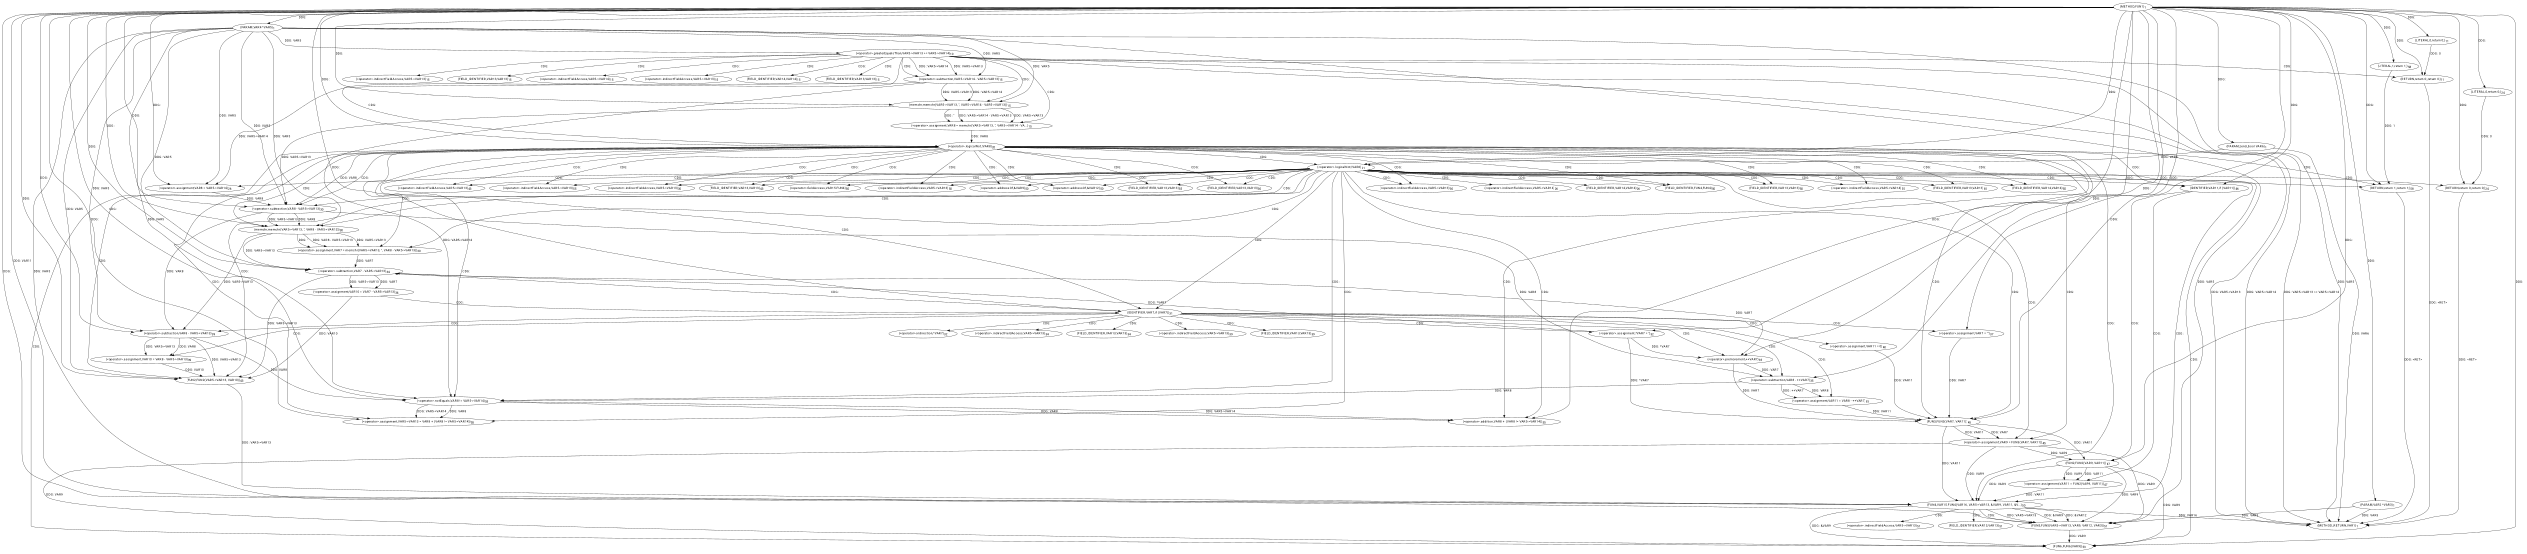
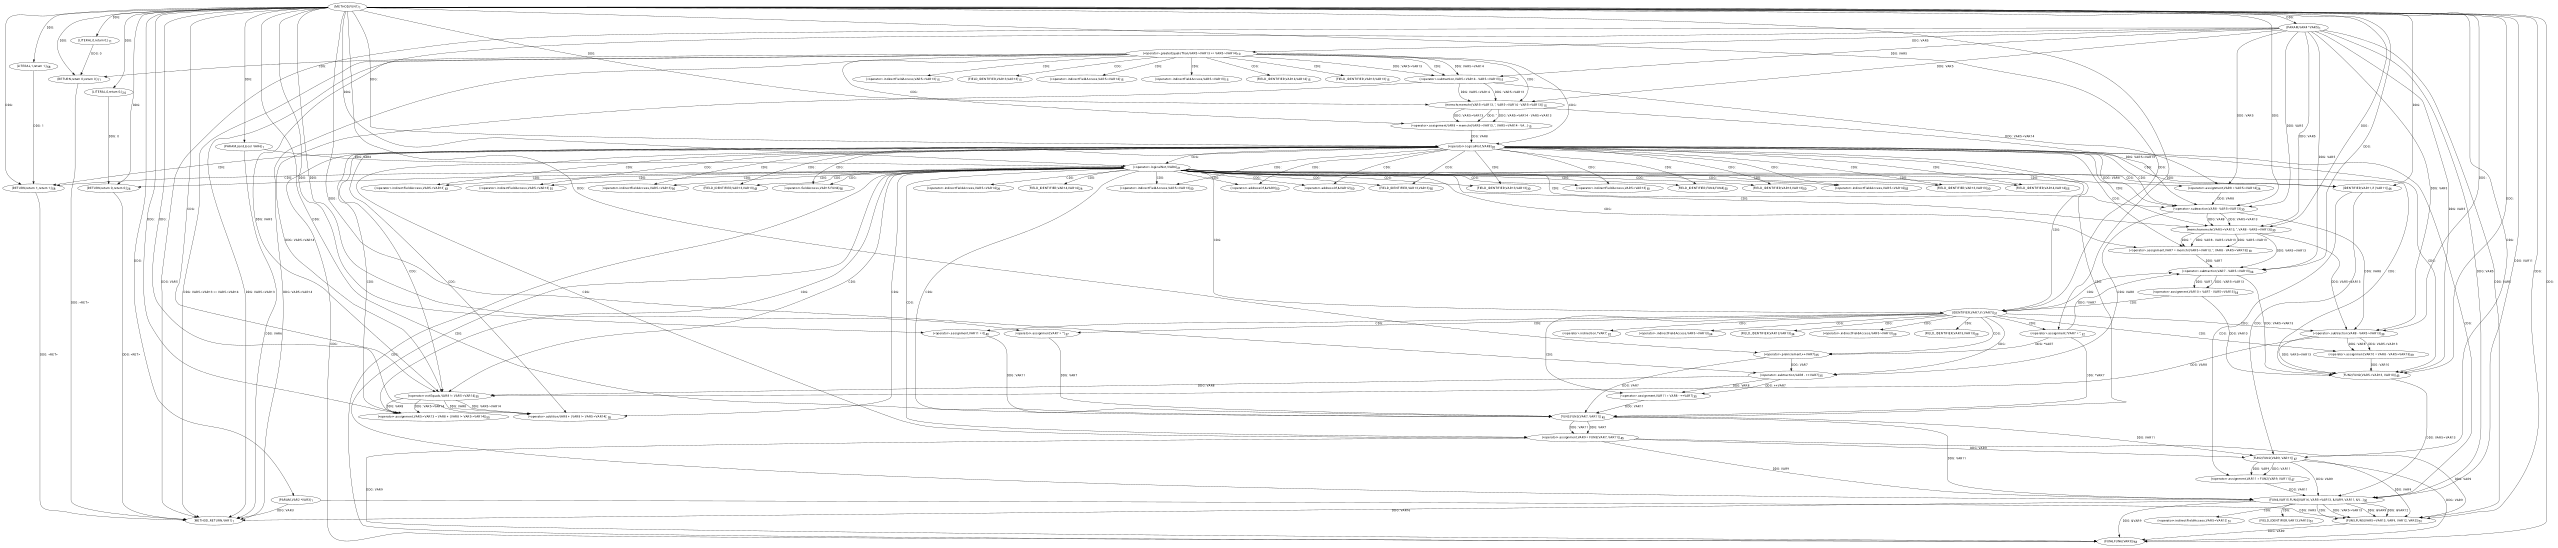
(1047, 8) -> (445, 311)
(1099, 279) -> none
